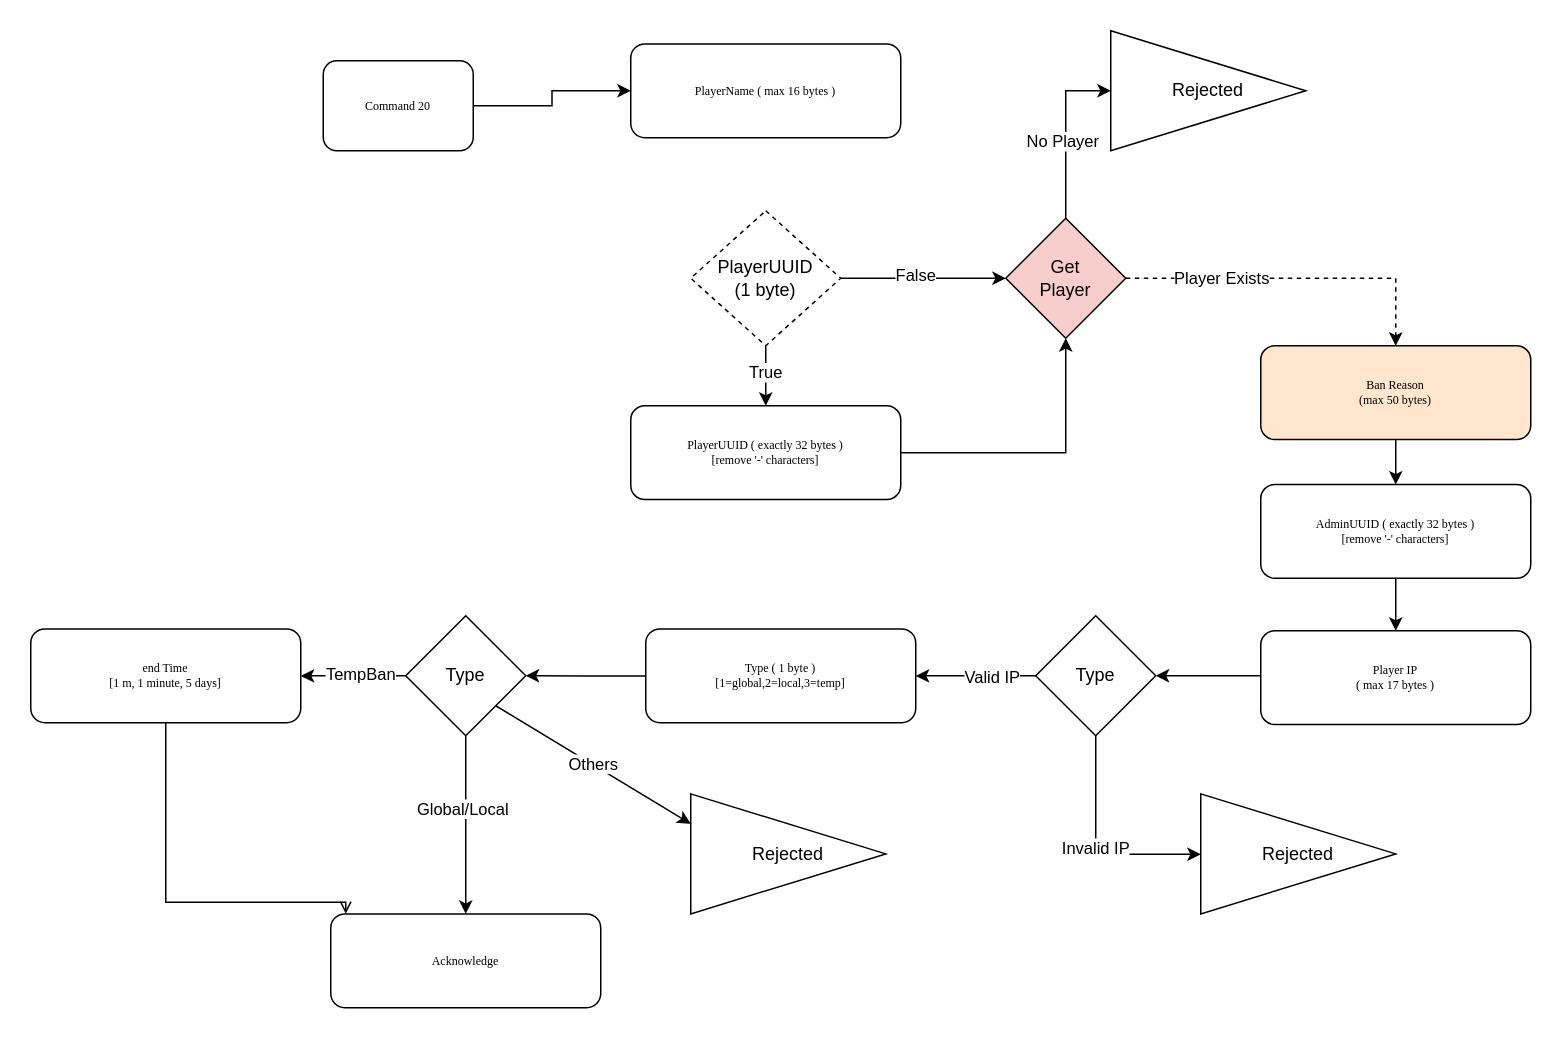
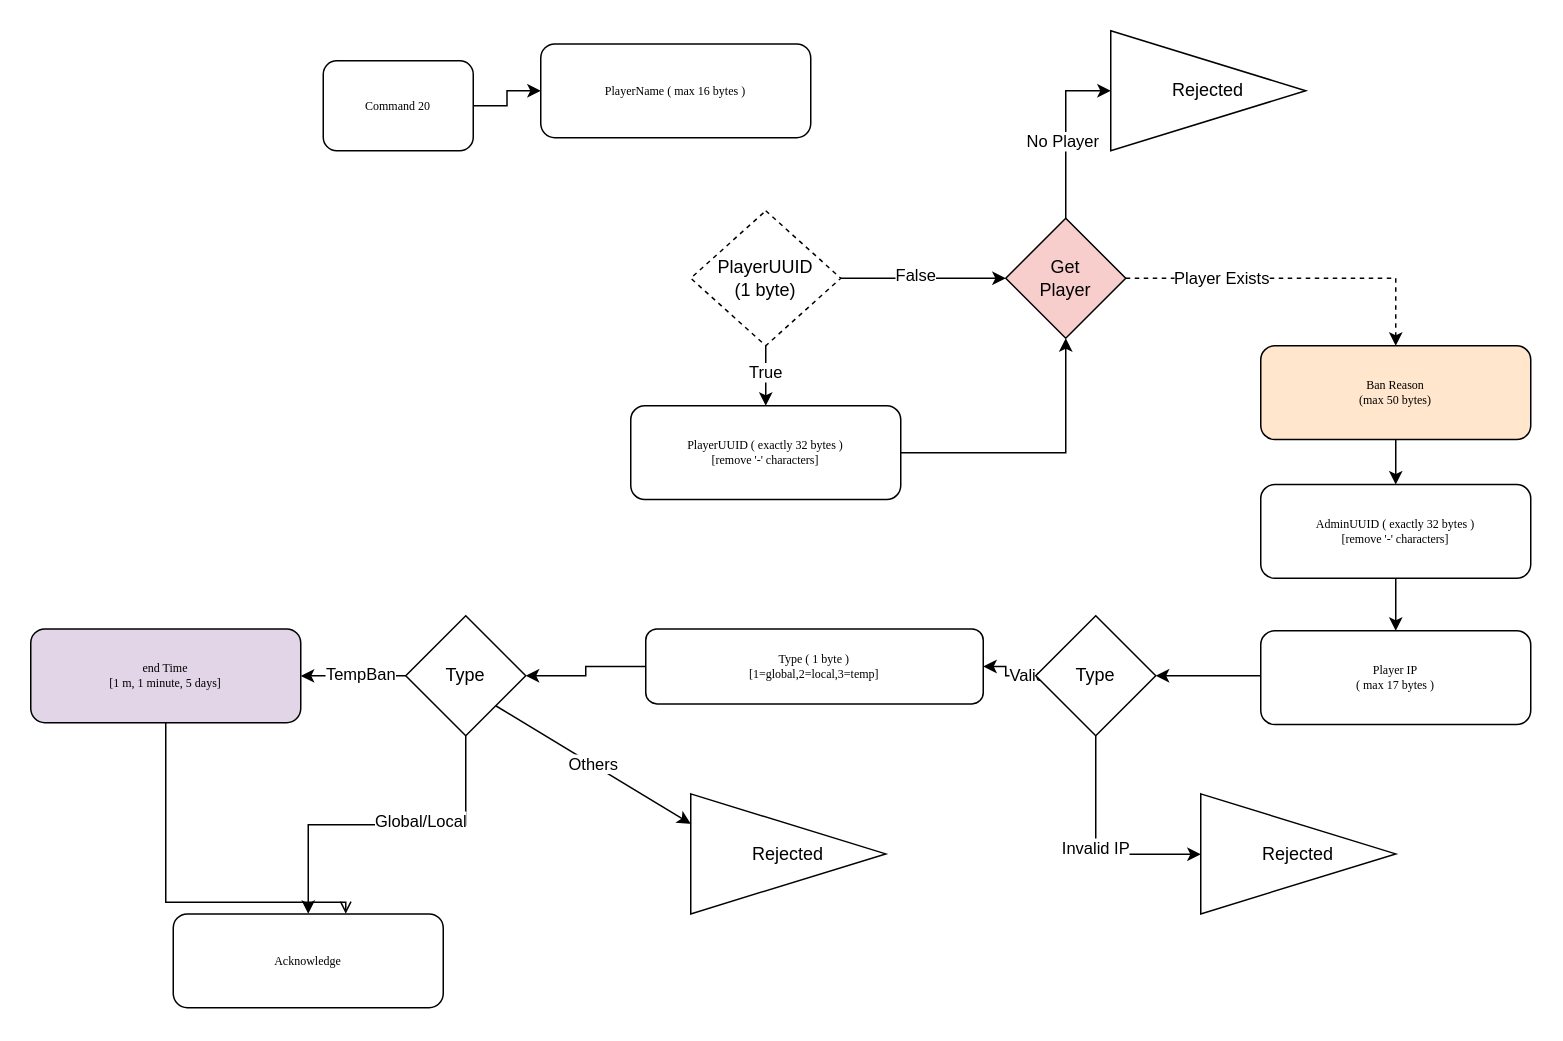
(766, 91) -> (676, 91)
(166, 676) -> (166, 676)
(781, 676) -> (815, 666)
(466, 961) -> (308, 961)
